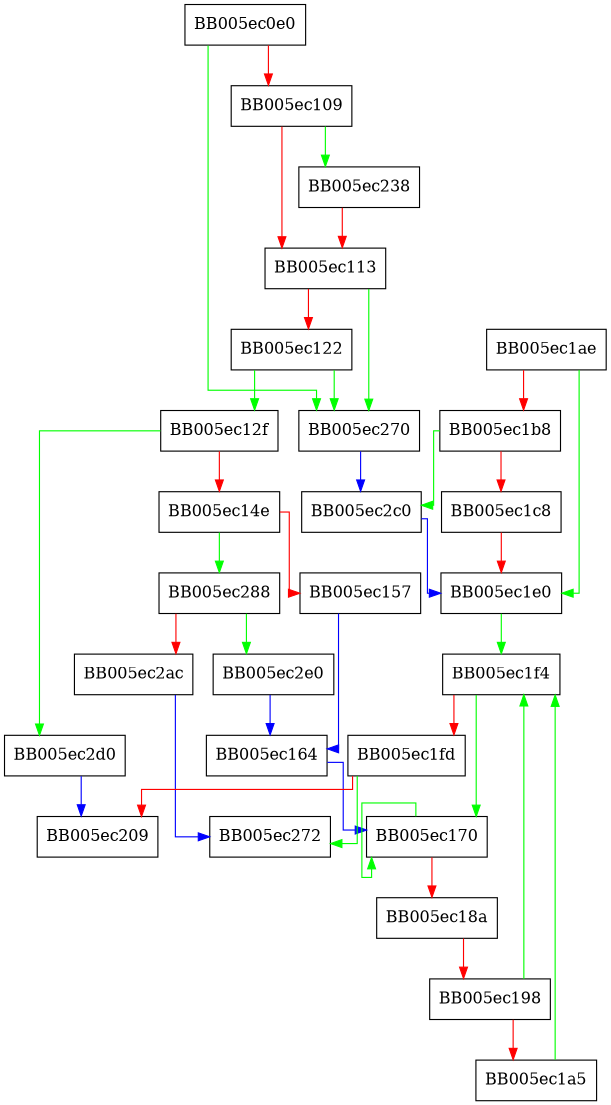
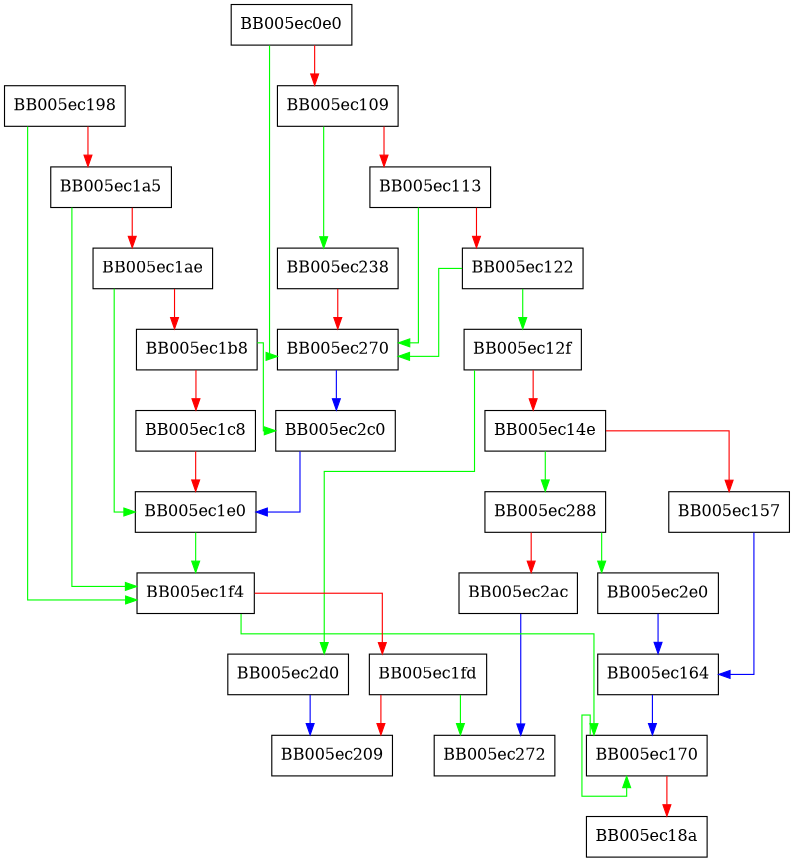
none -> (132, 222)
(342, 222) -> (338, 303)
(464, 953) -> none
